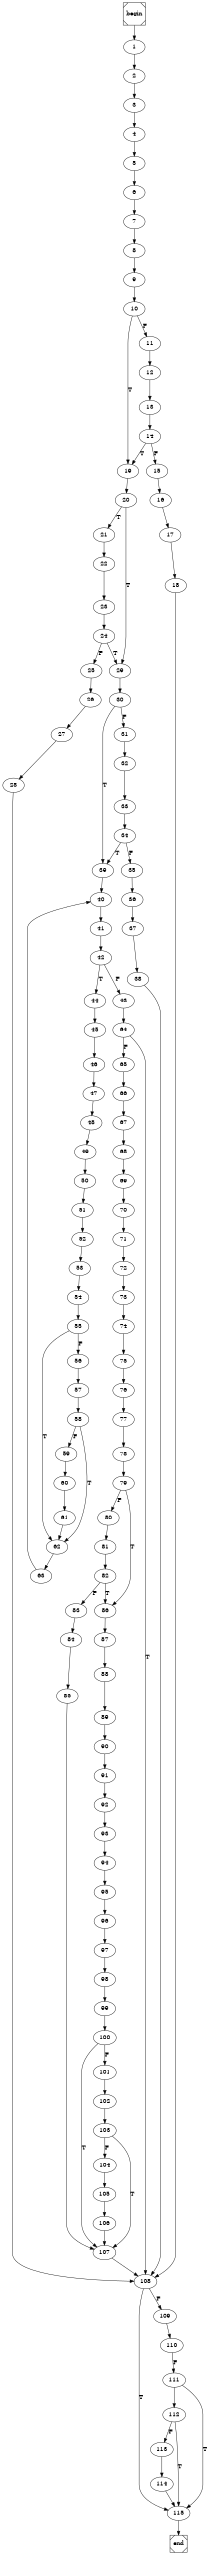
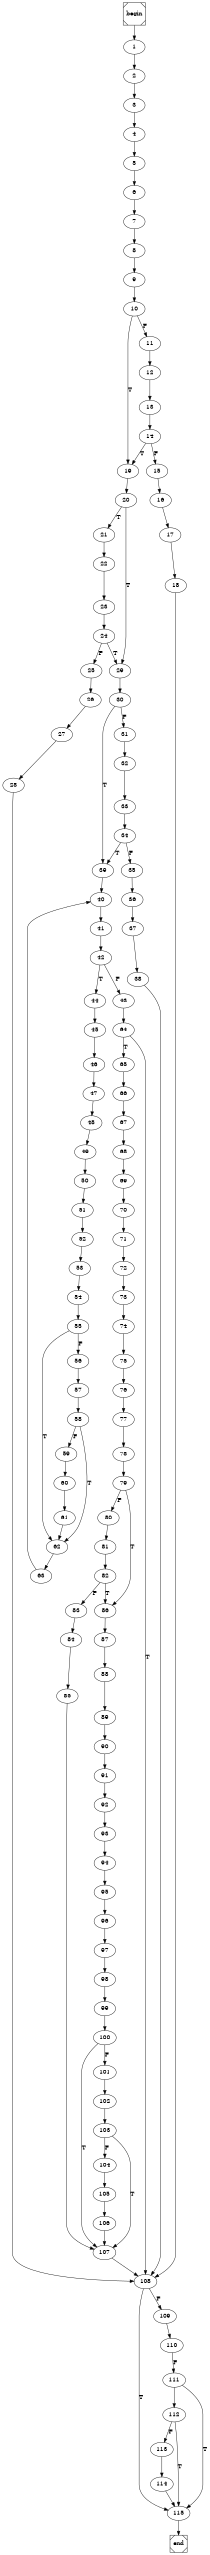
(126, 1047) -> (126, 1047)
